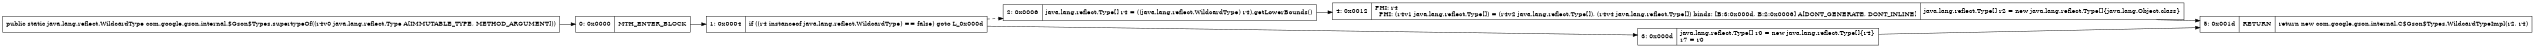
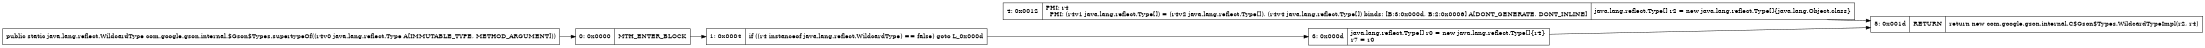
(1160, 13) -> none
